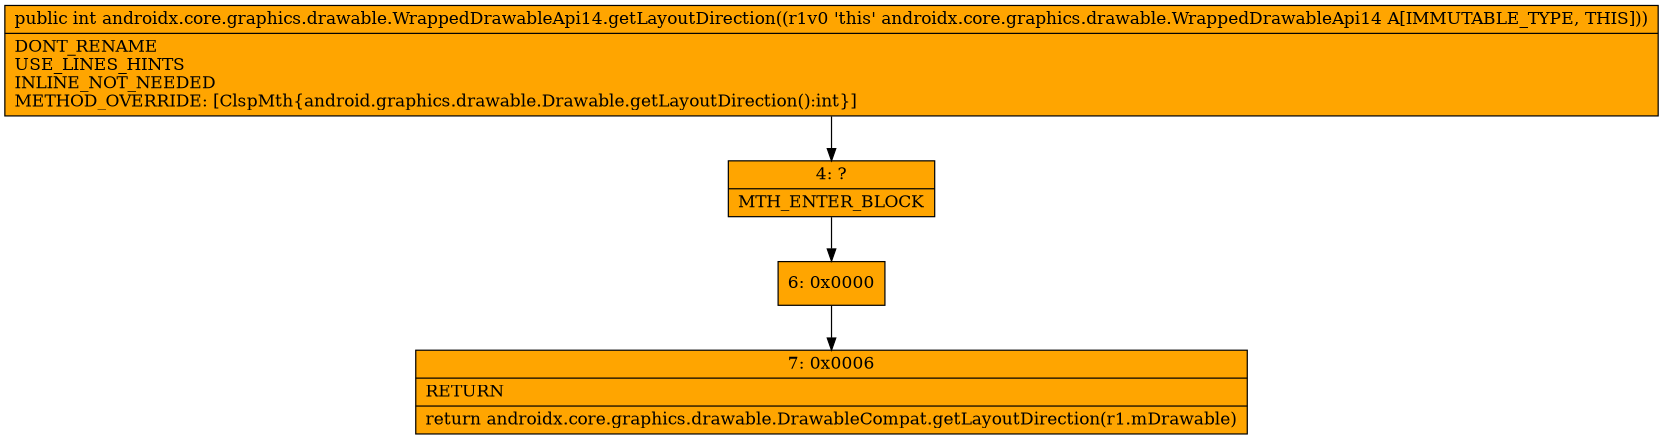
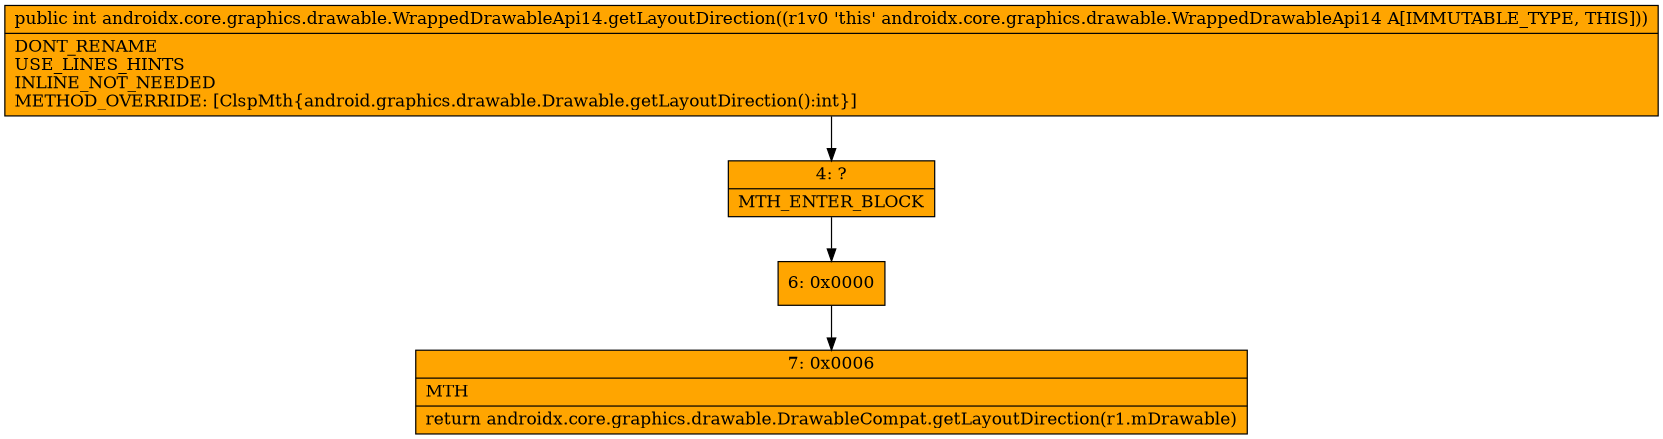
(465, 391) -> (447, 391)
